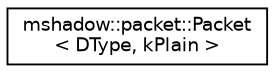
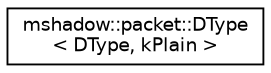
(137, 36) -> (135, 36)
